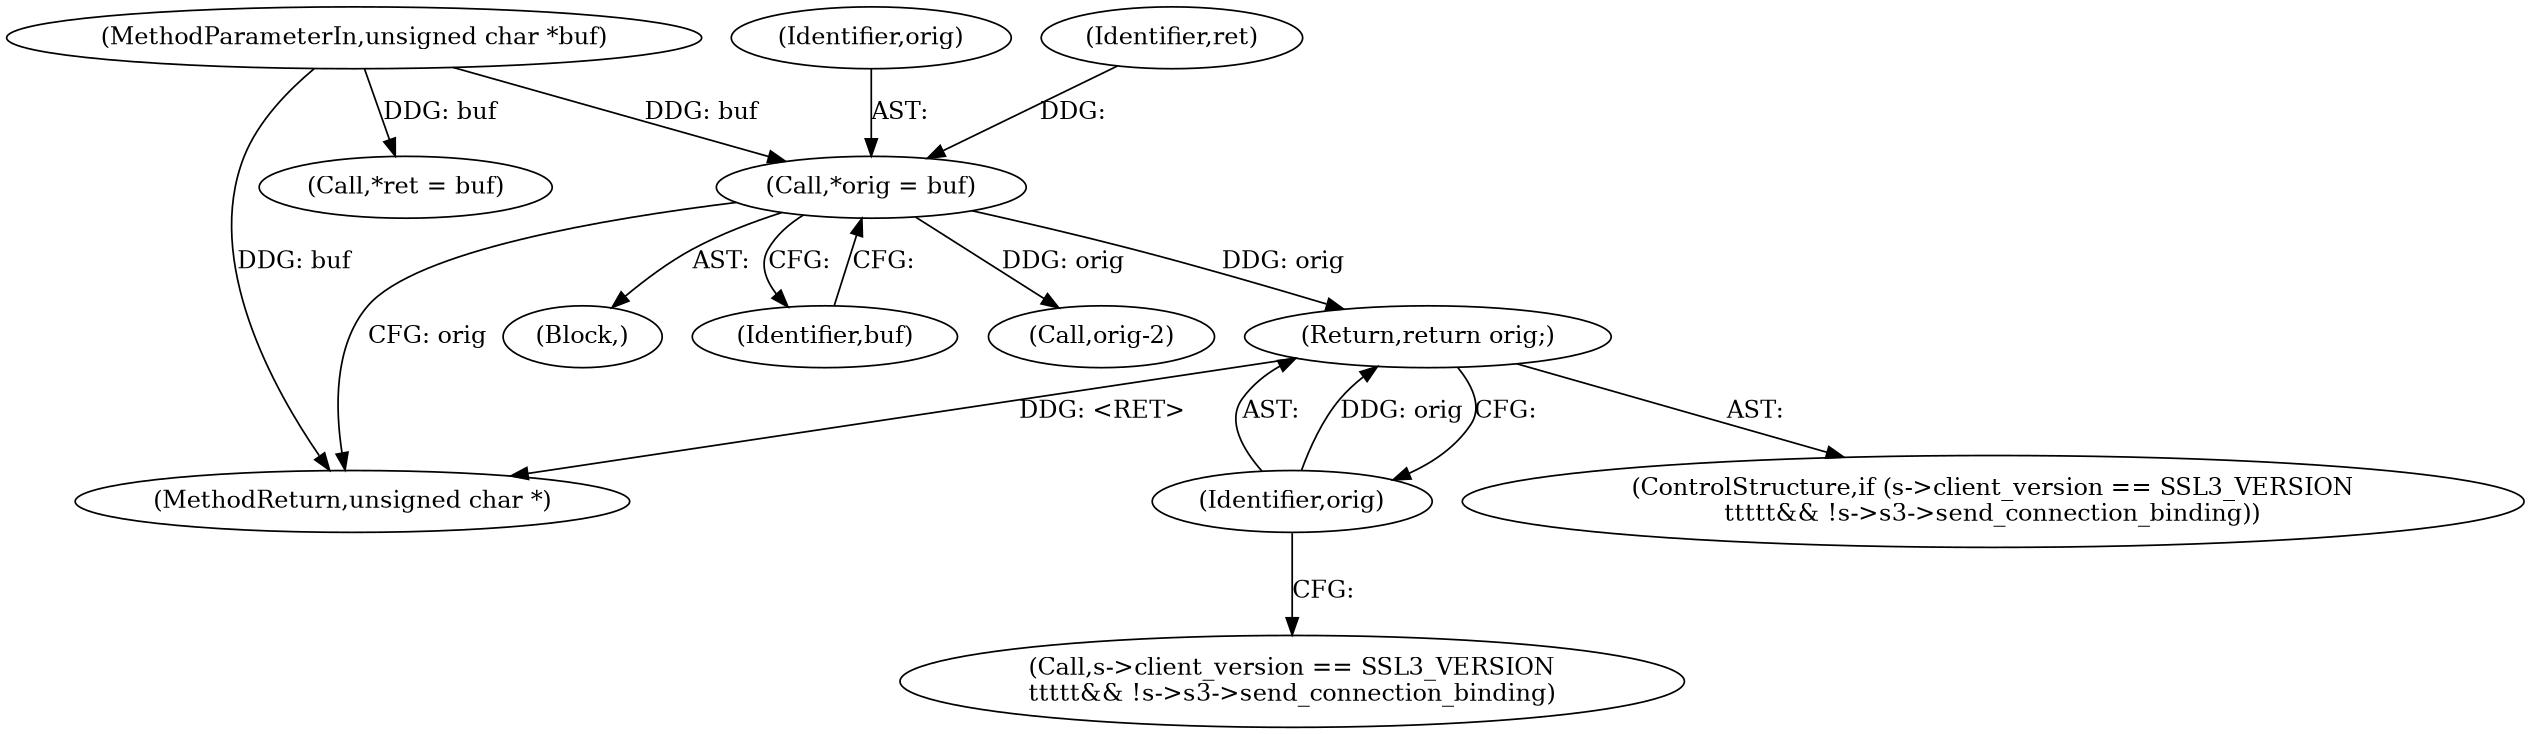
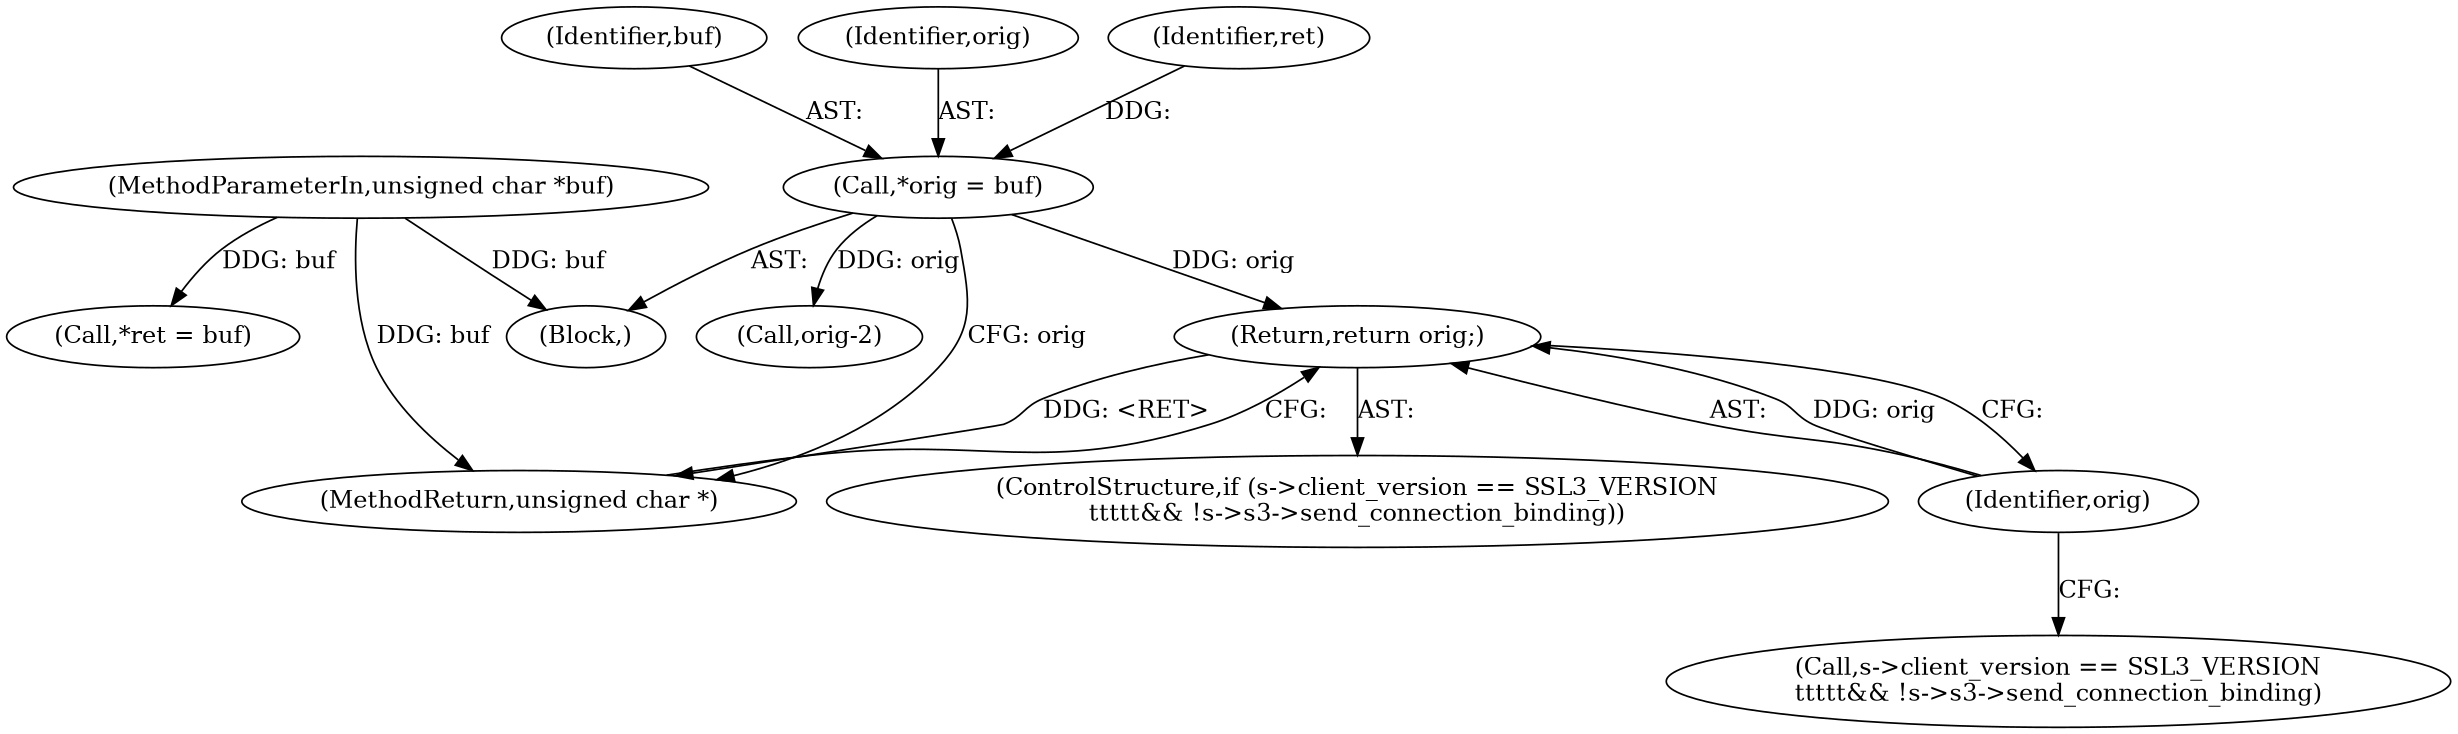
(611, 112) -> (468, 260)
(768, 249) -> none
(888, 262) -> (839, 113)
none -> (992, 451)
